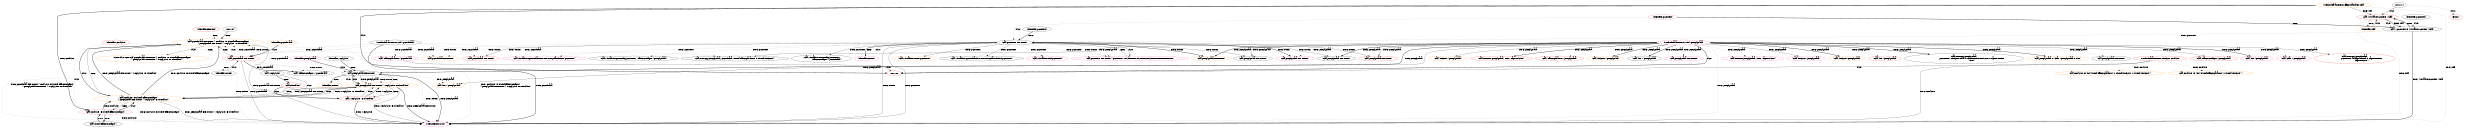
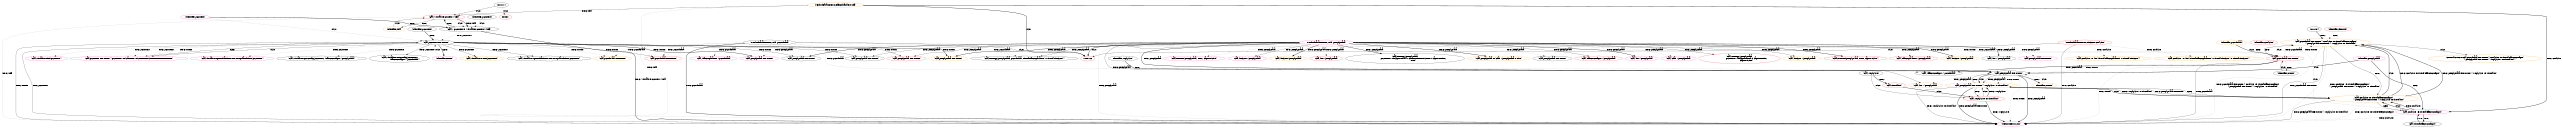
(647, 64) -> (1005, 48)
none -> (2400, 83)
